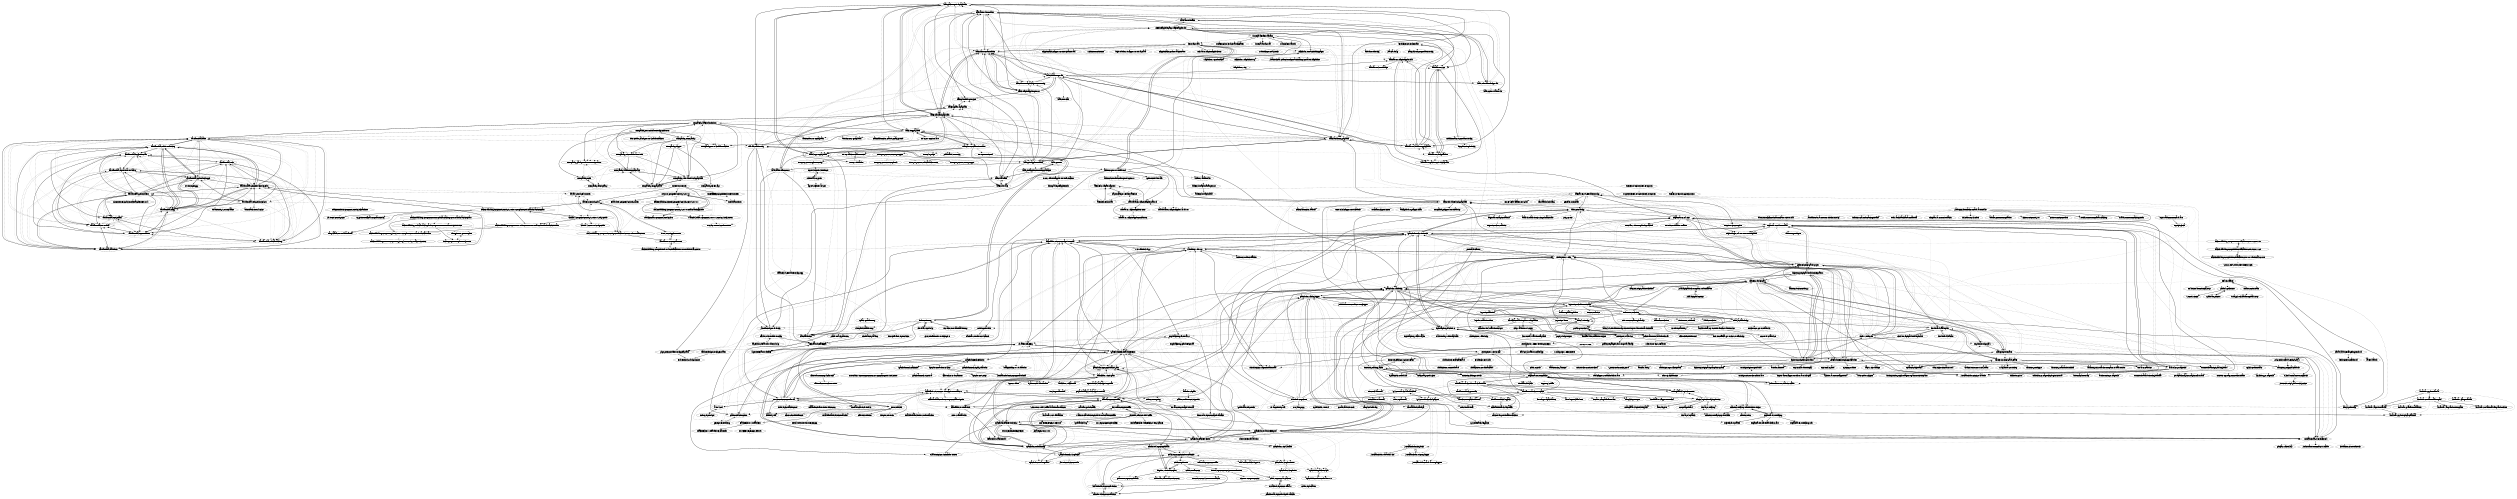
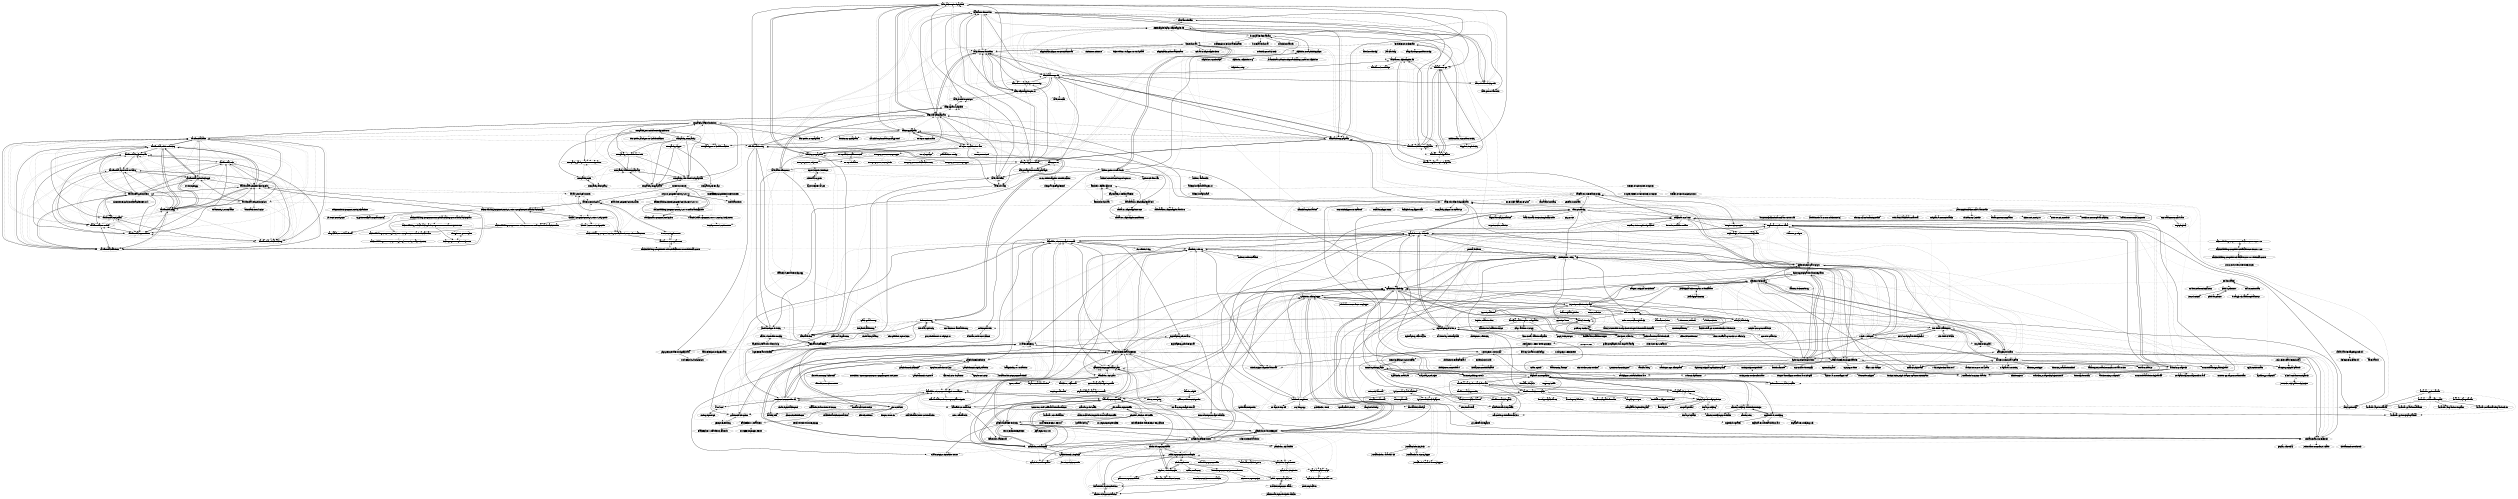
(810, 162) -> (807, 162)
